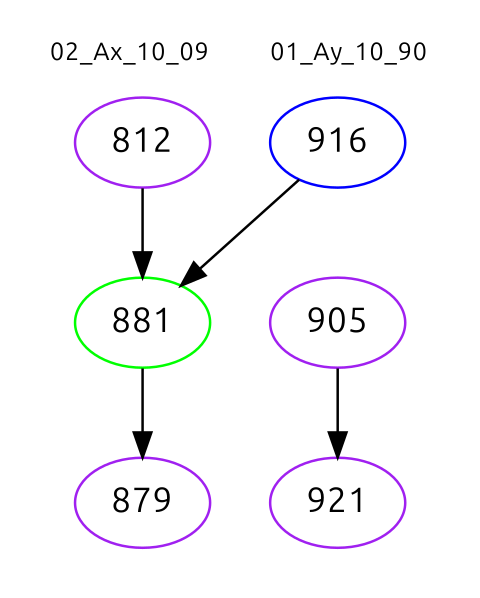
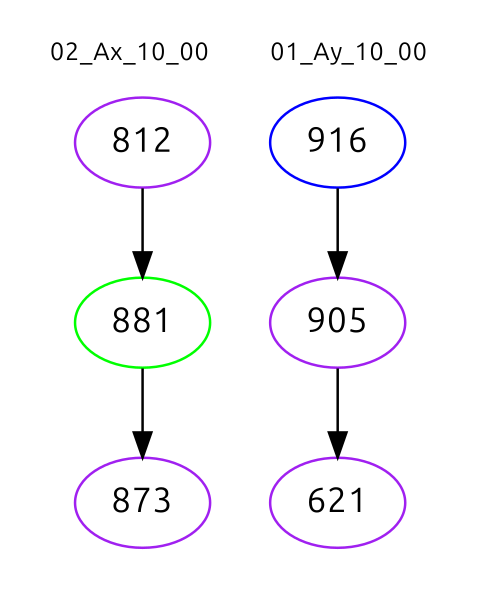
(130, 54) -> (130, 54)
(350, 54) -> (350, 54)
(267, 209) -> (338, 220)
(143, 503) -> (143, 503)
(338, 503) -> (338, 503)
